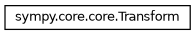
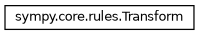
(98, 18) -> (99, 18)
